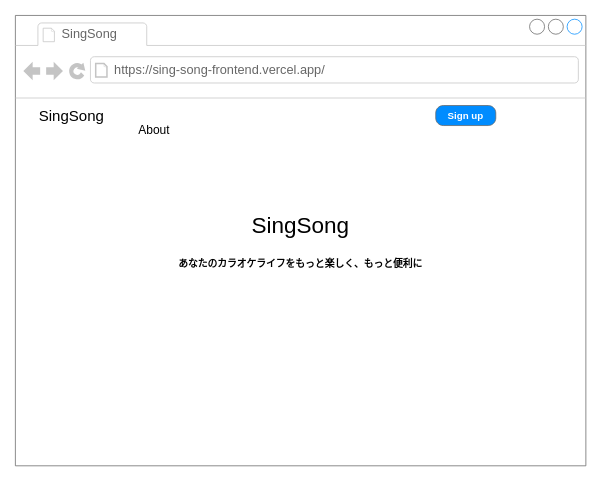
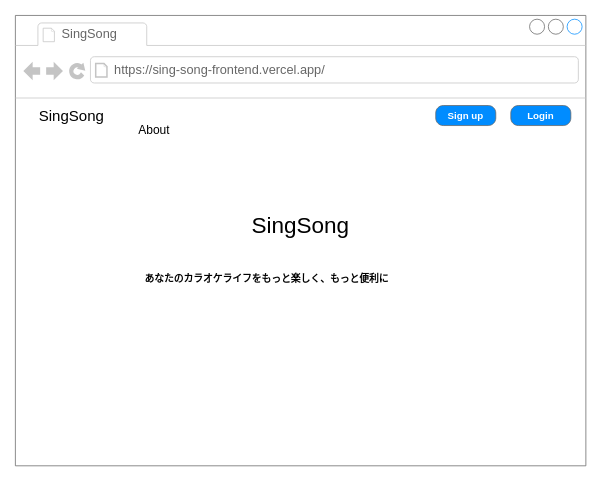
none -> (540, 115)
(300, 263) -> (267, 278)
